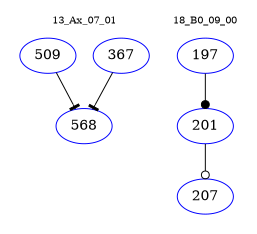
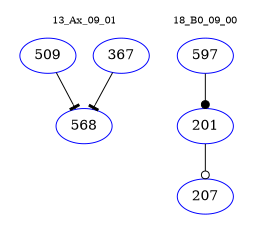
(85, 21) -> (85, 21)
(205, 56) -> (205, 56)
